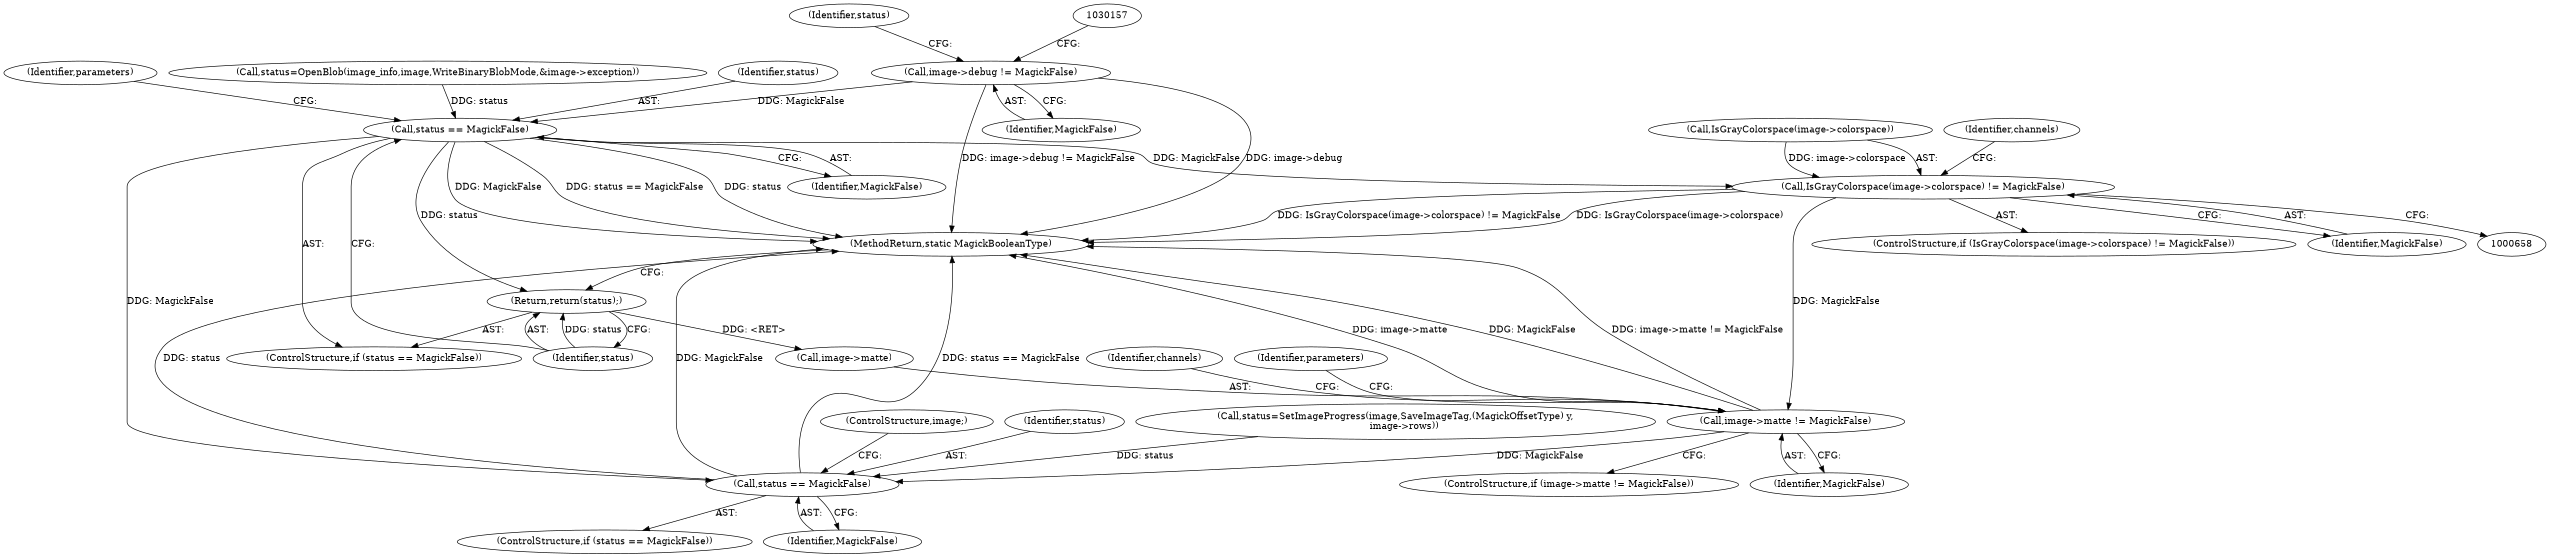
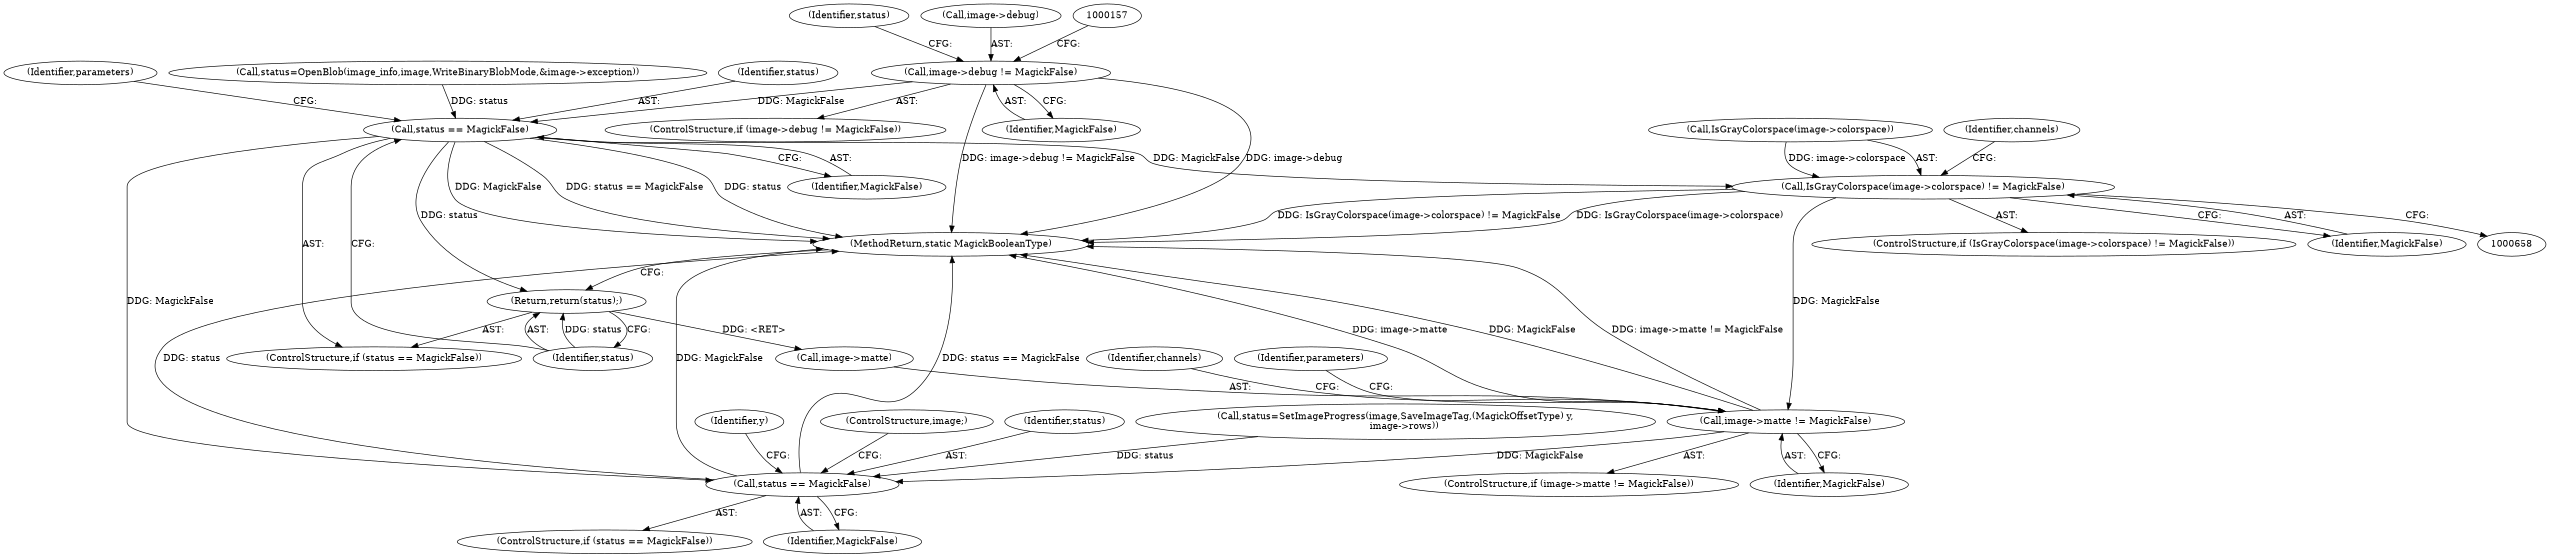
none -> (991, 16)
(1107, 16) -> (1107, 16)
none -> (776, 130)
none -> (739, 422)
(1696, 456) -> (1696, 456)
